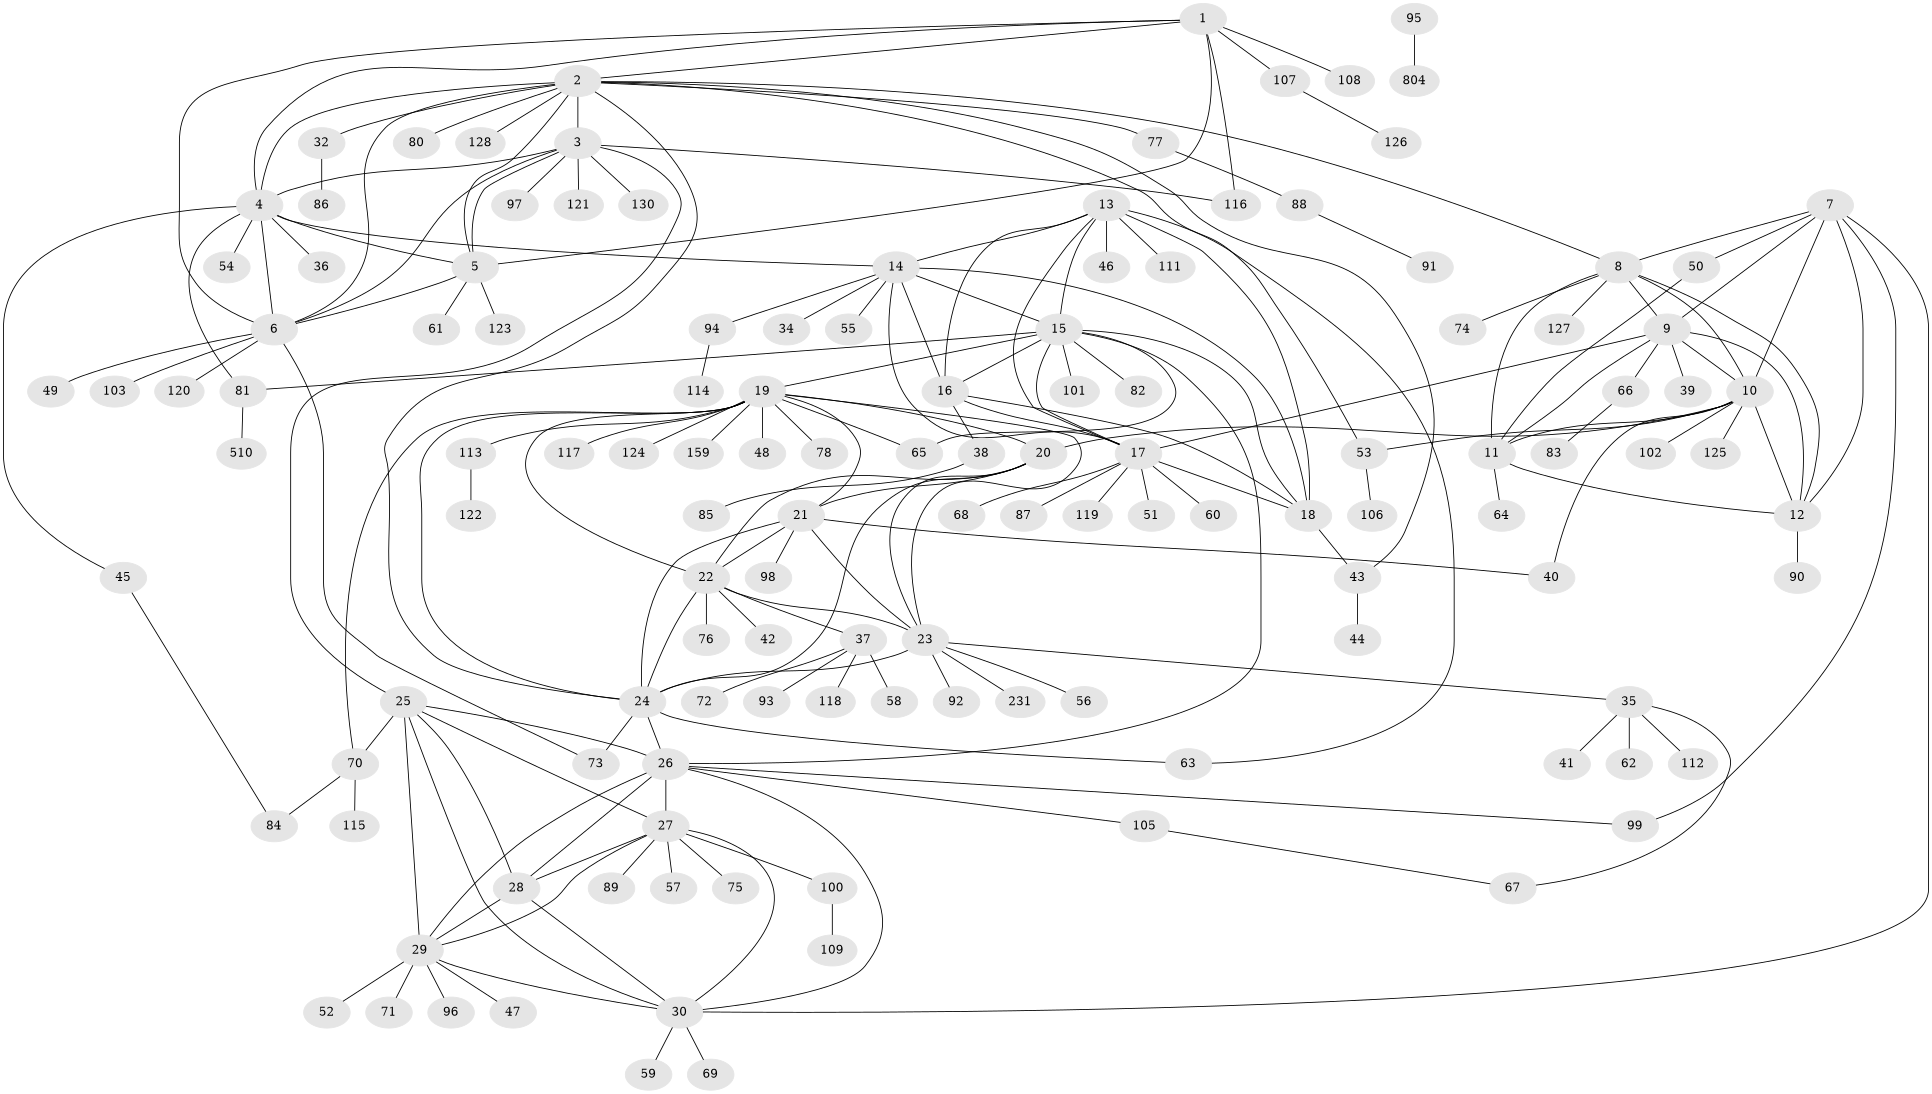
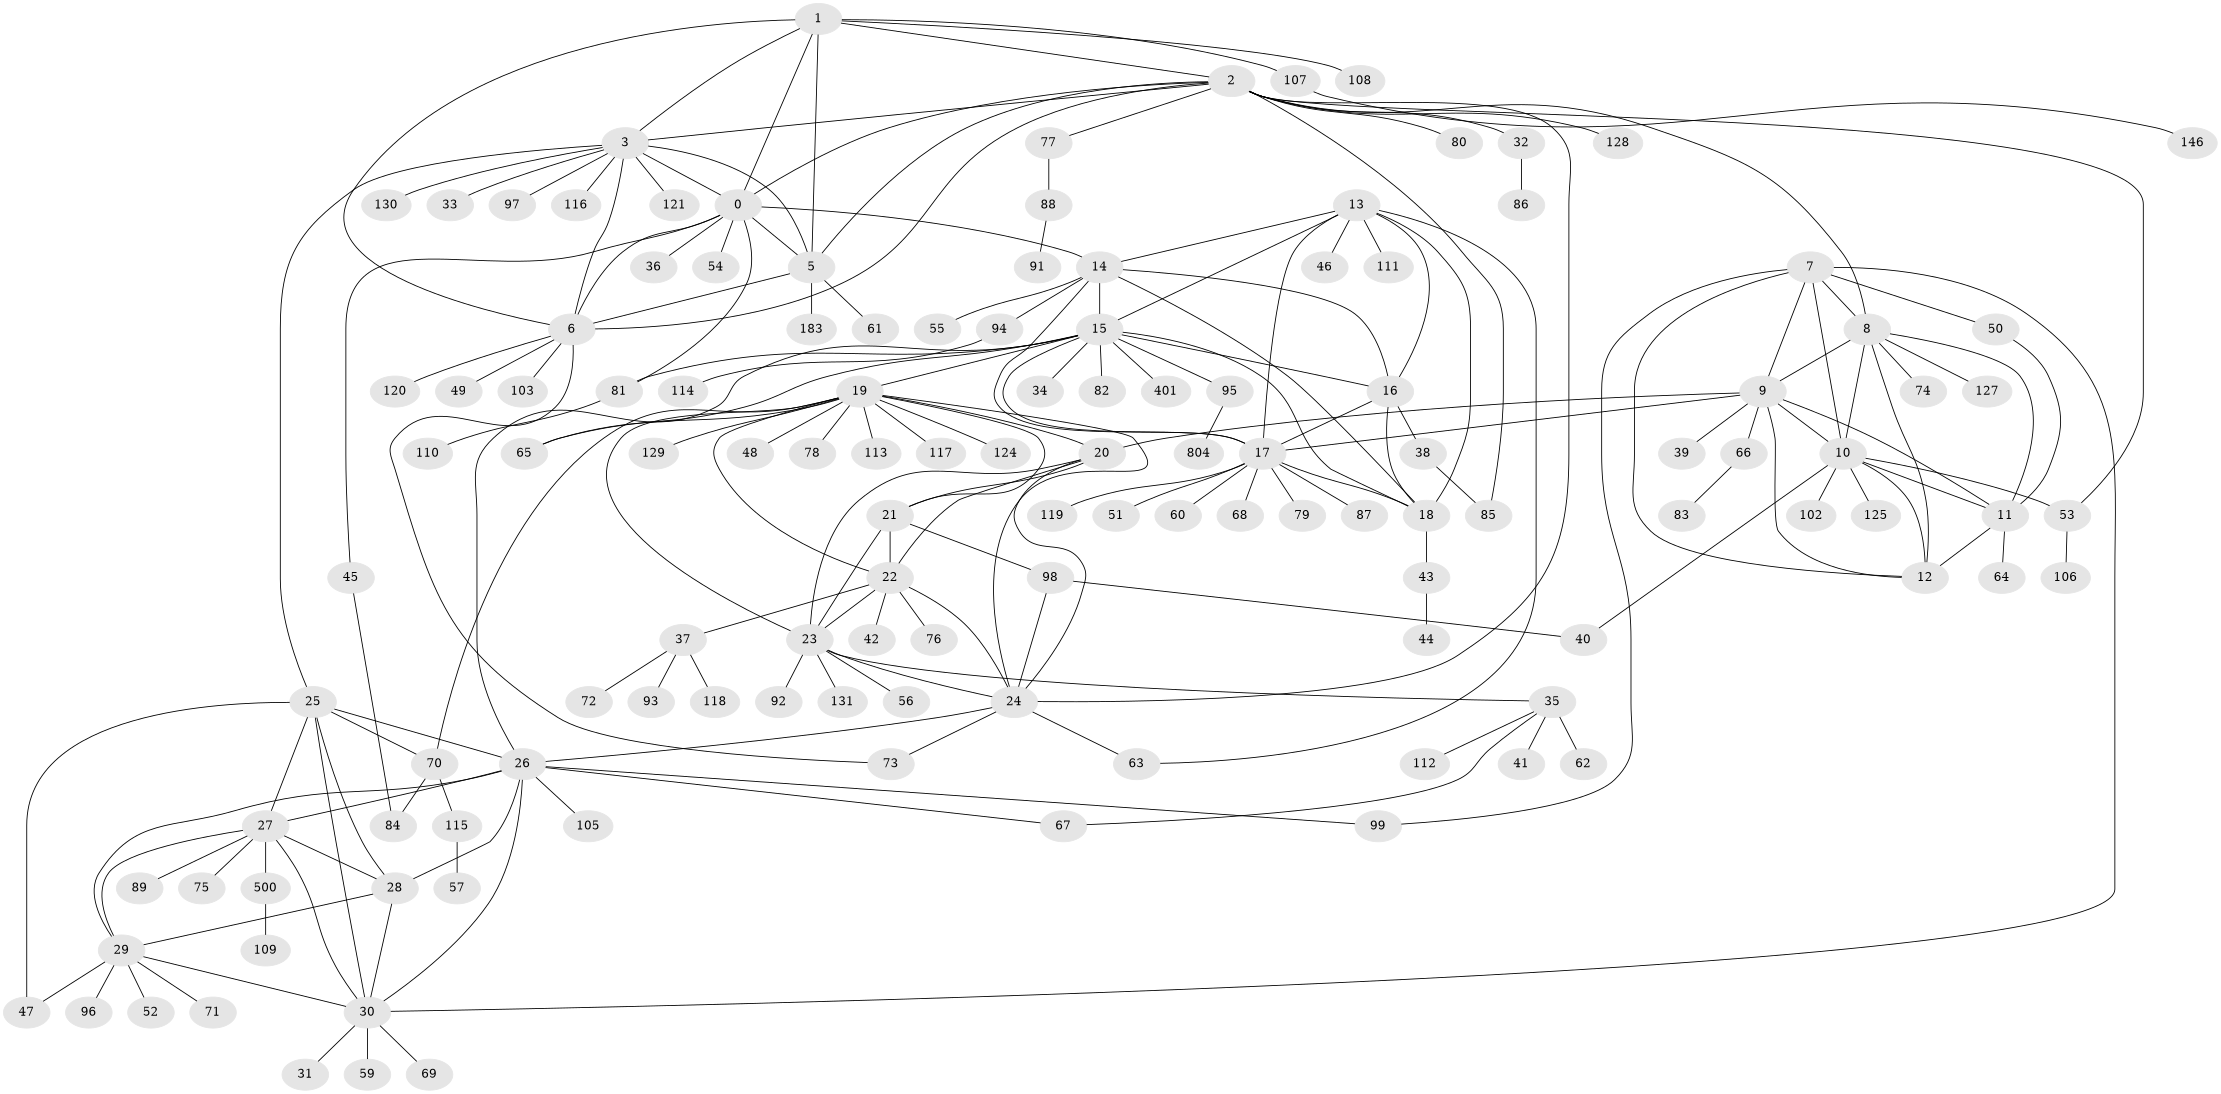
(1224, 112) -> (717, 74)
(1396, 143) -> (2192, 143)
(1151, 179) -> (1460, 250)
(260, 205) -> (738, 205)
none -> (450, 205)
(842, 298) -> (1070, 361)
(500, 329) -> (812, 329)
none -> (1165, 360)
(1075, 392) -> (1166, 392)
(1400, 432) -> (1430, 409)
(242, 454) -> (428, 454)
(699, 454) -> (654, 454)
(471, 516) -> none
none -> (1302, 516)
(1176, 549) -> (1317, 609)
(666, 575) -> (1032, 640)
(1797, 578) -> none
(894, 702) -> none
(1020, 702) -> (843, 702)
(412, 826) -> (56, 760)
(670, 857) -> (457, 852)
(1329, 857) -> (793, 795)
(832, 888) -> (266, 888)
none -> (305, 1075)
